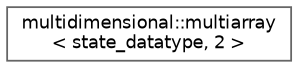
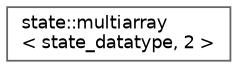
(149, 34) -> (119, 34)
